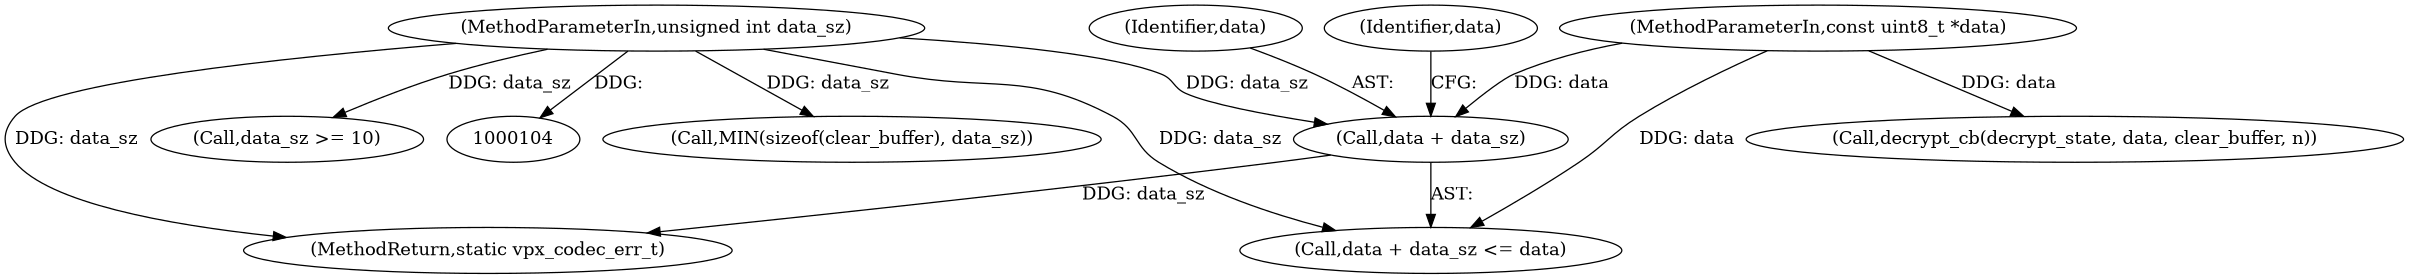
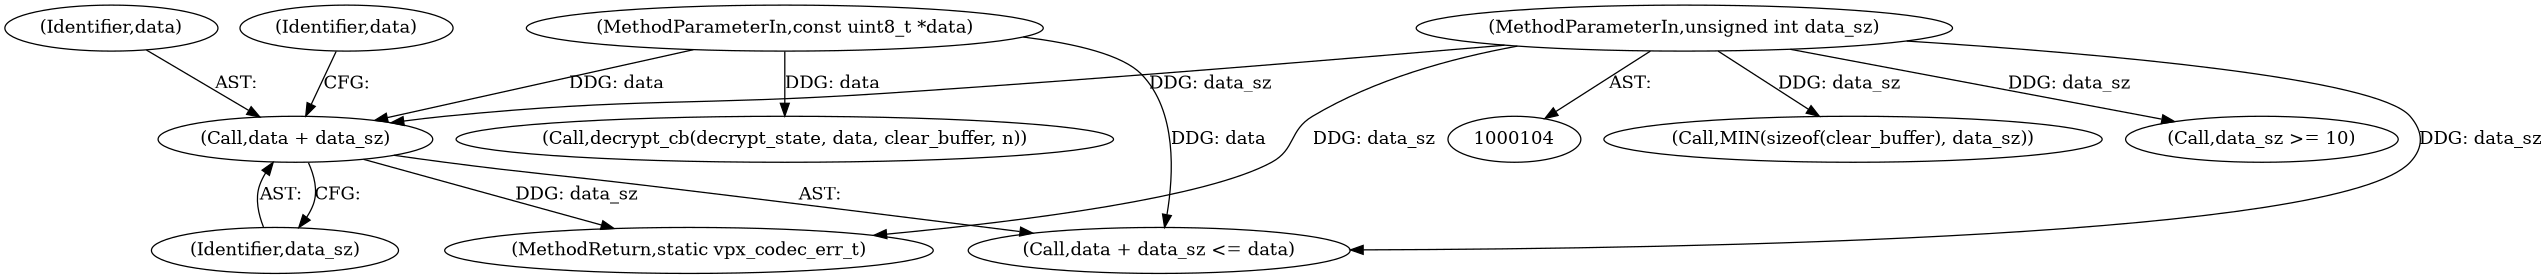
(621, 84) -> (1633, 84)
none -> (275, 250)
